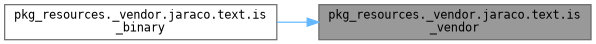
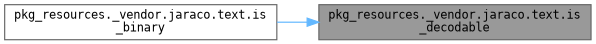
(455, 22) -> (455, 22)
